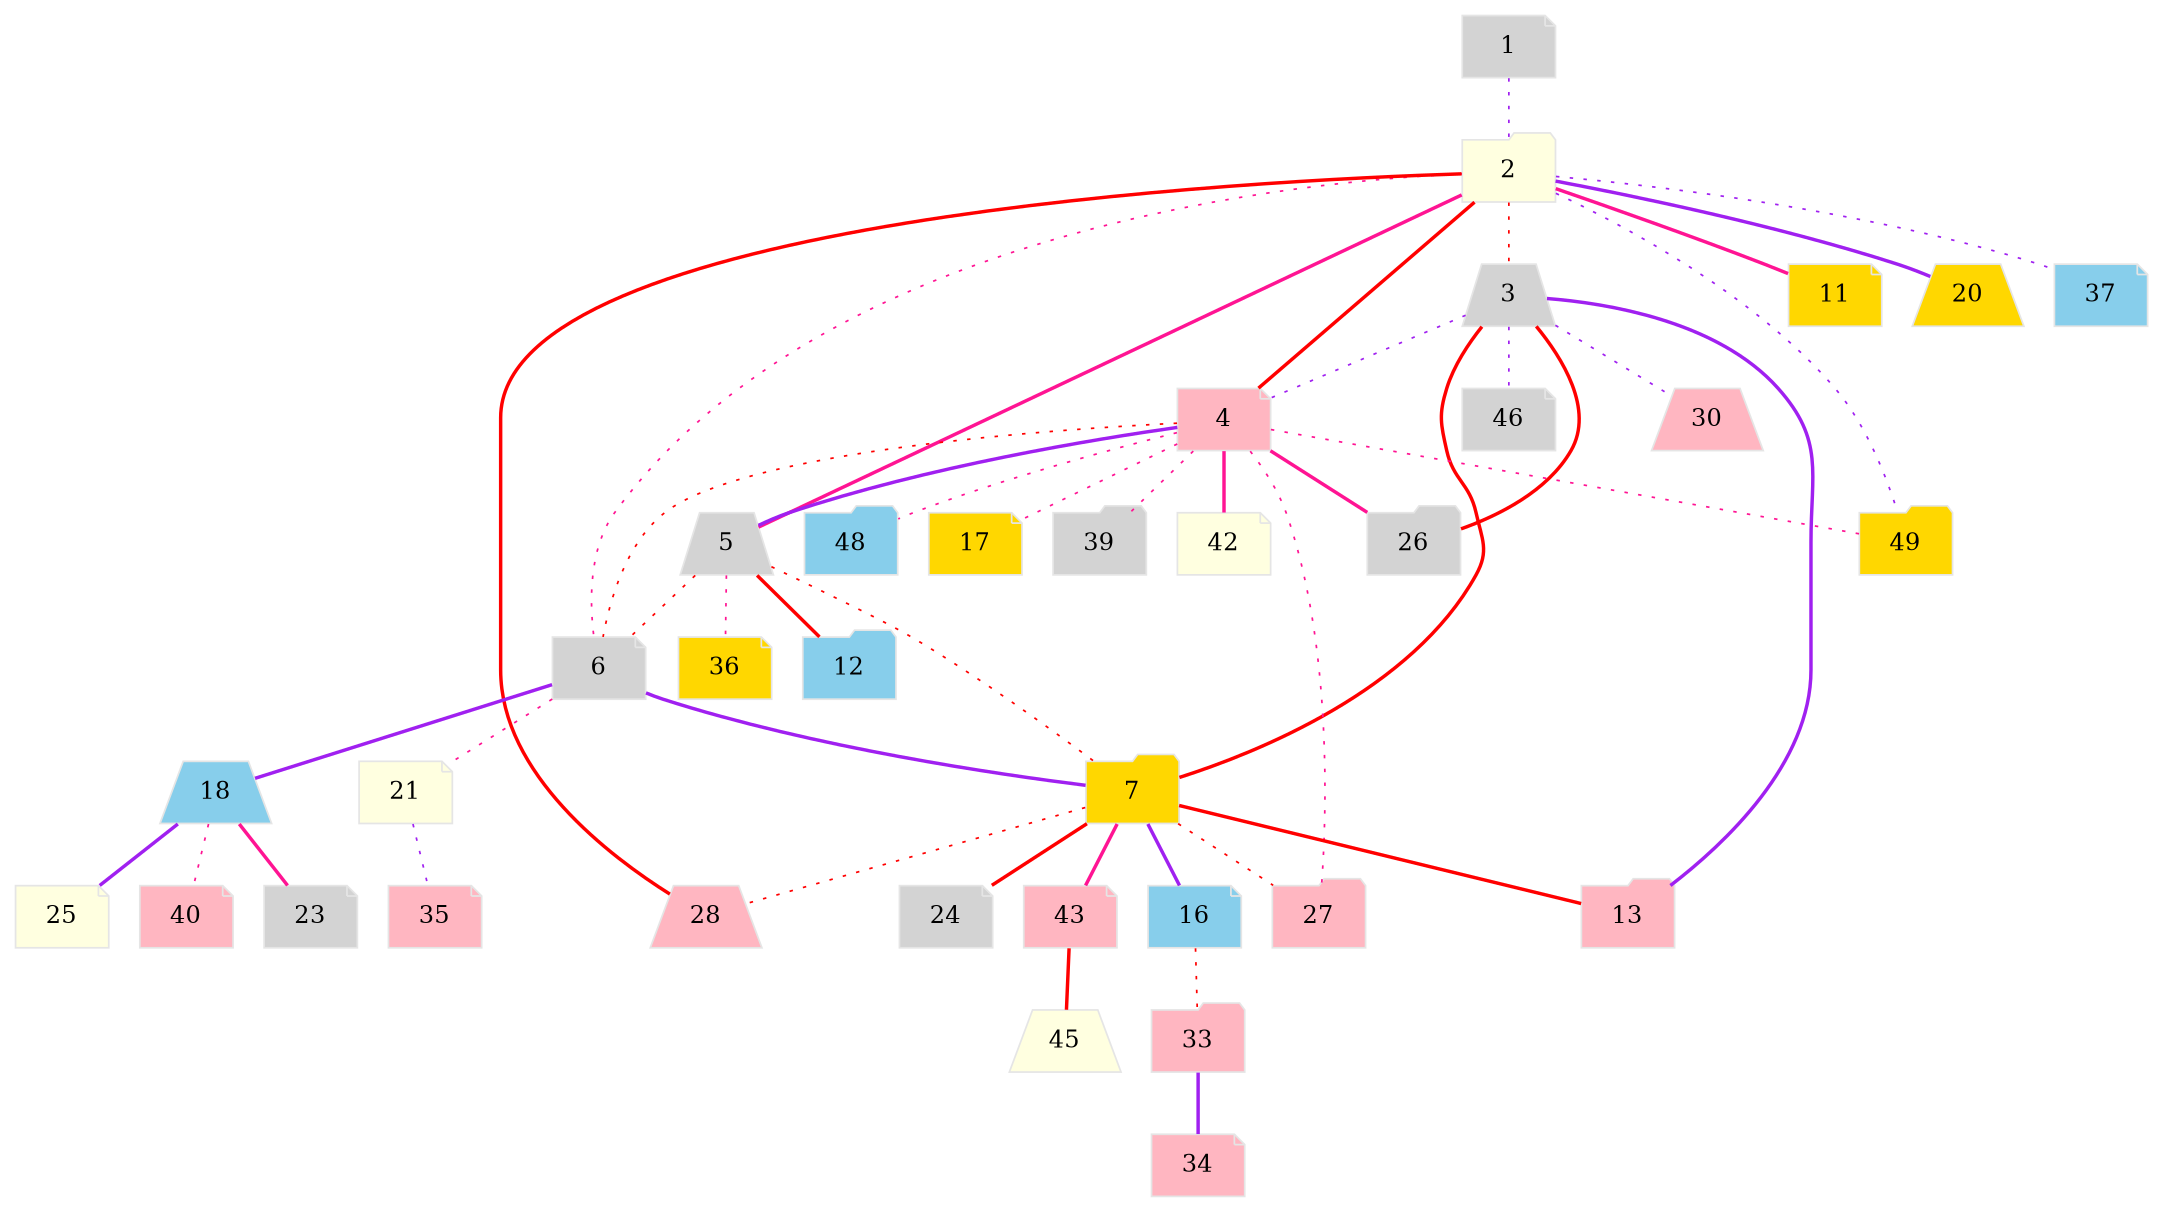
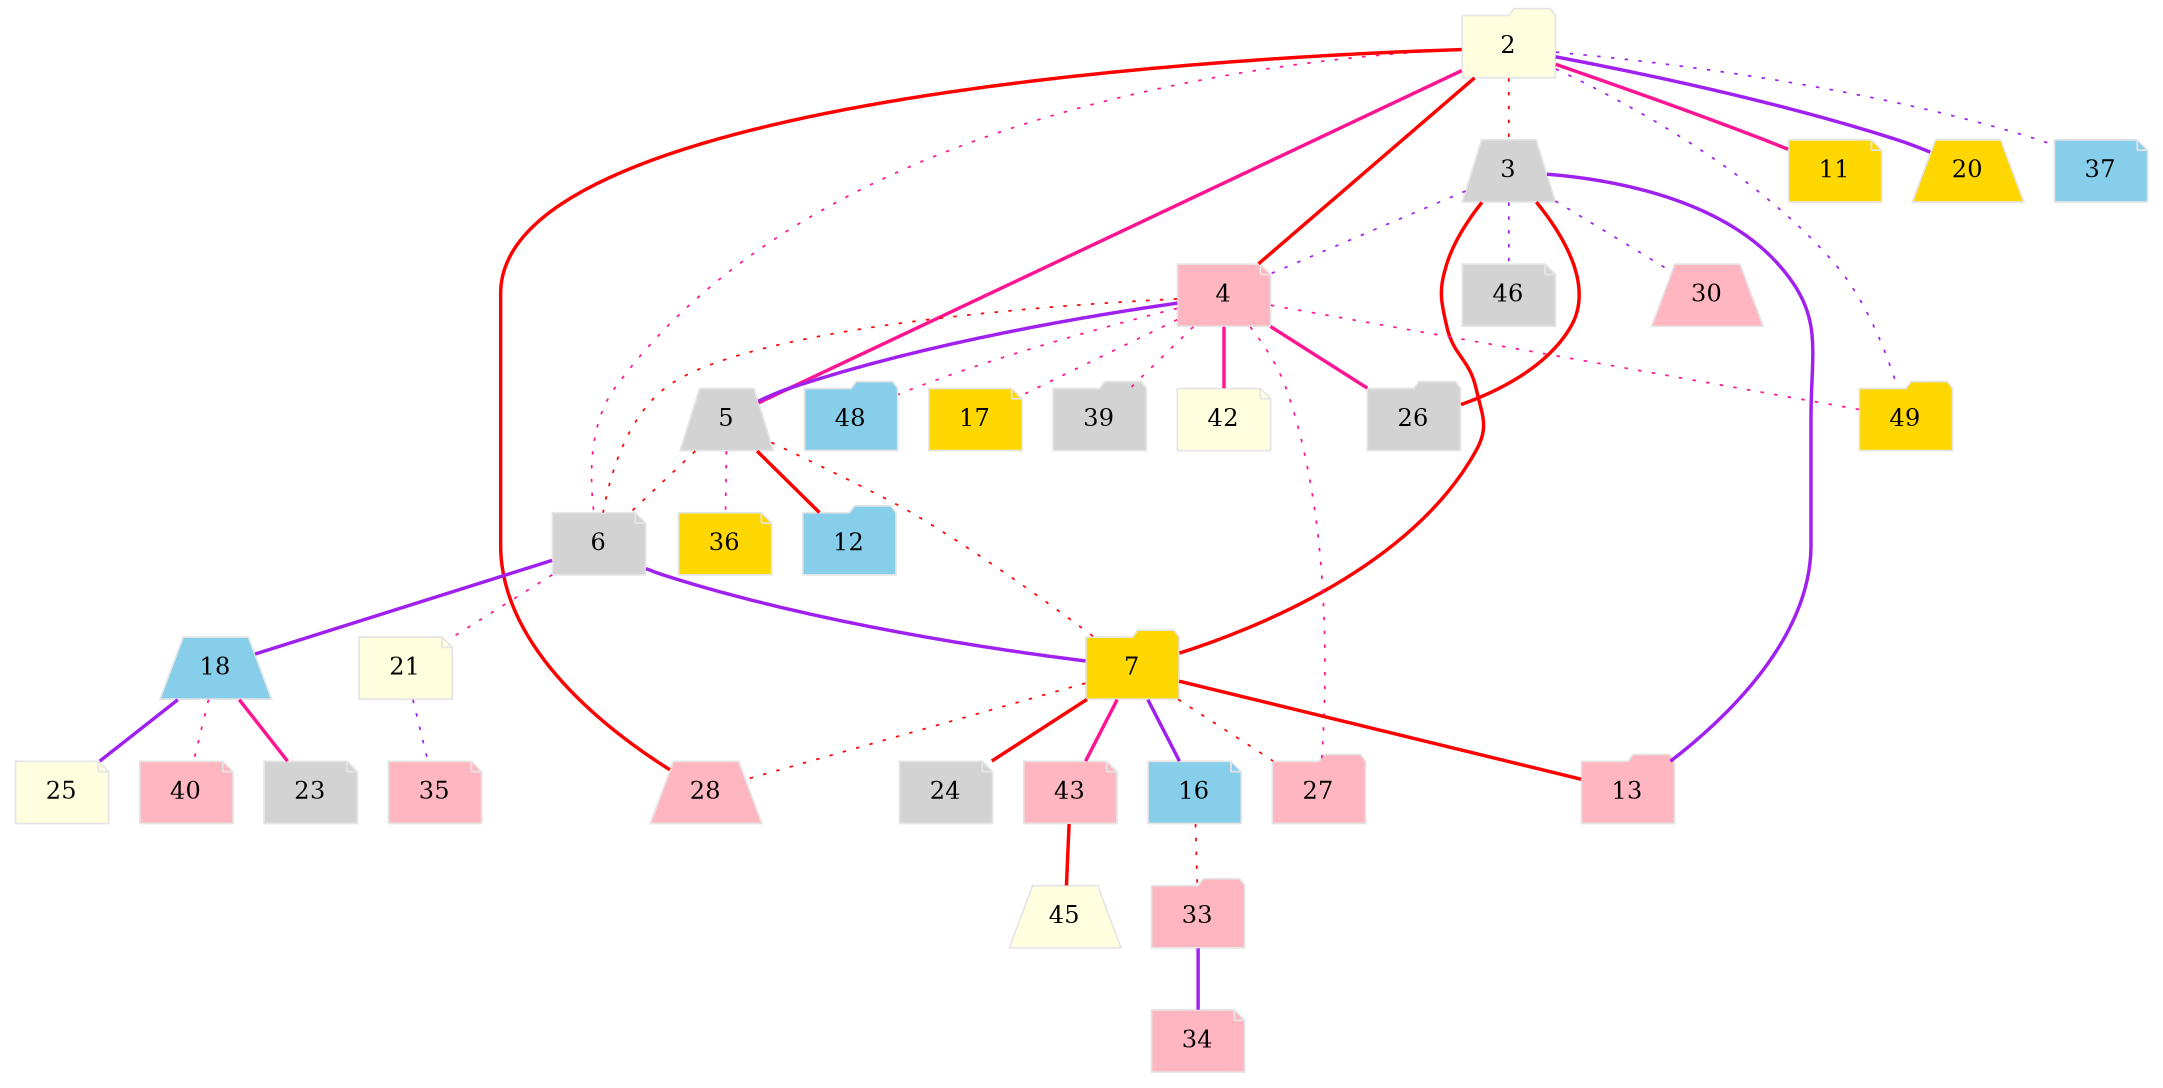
(1509, 47) -> none
